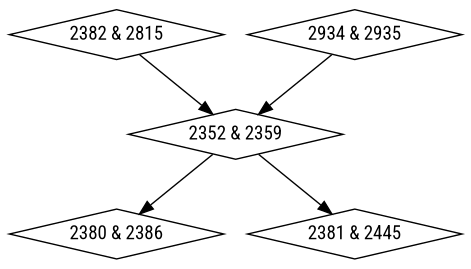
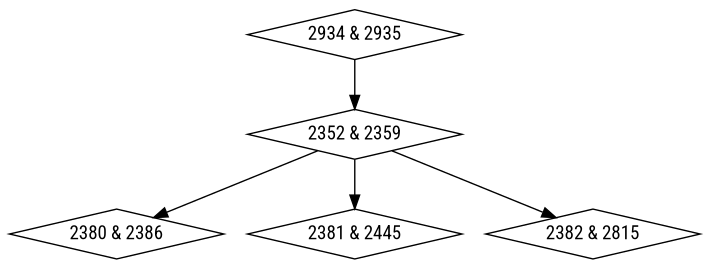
(171, 80) -> (467, 182)
